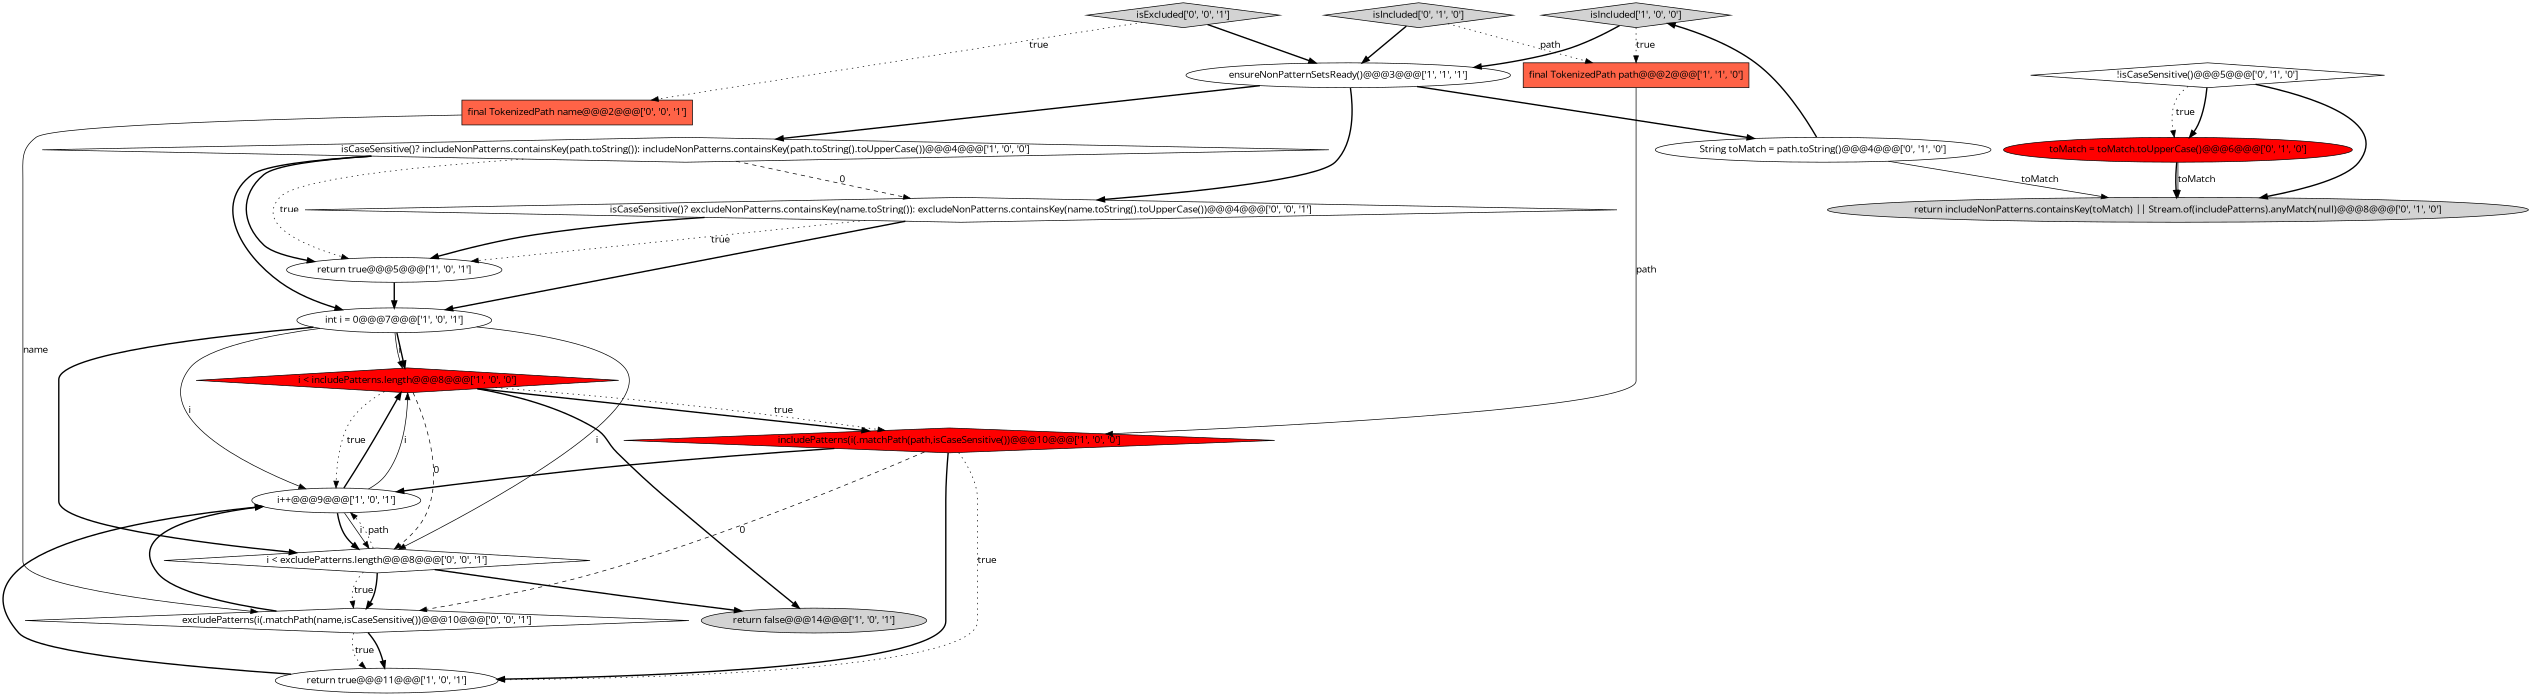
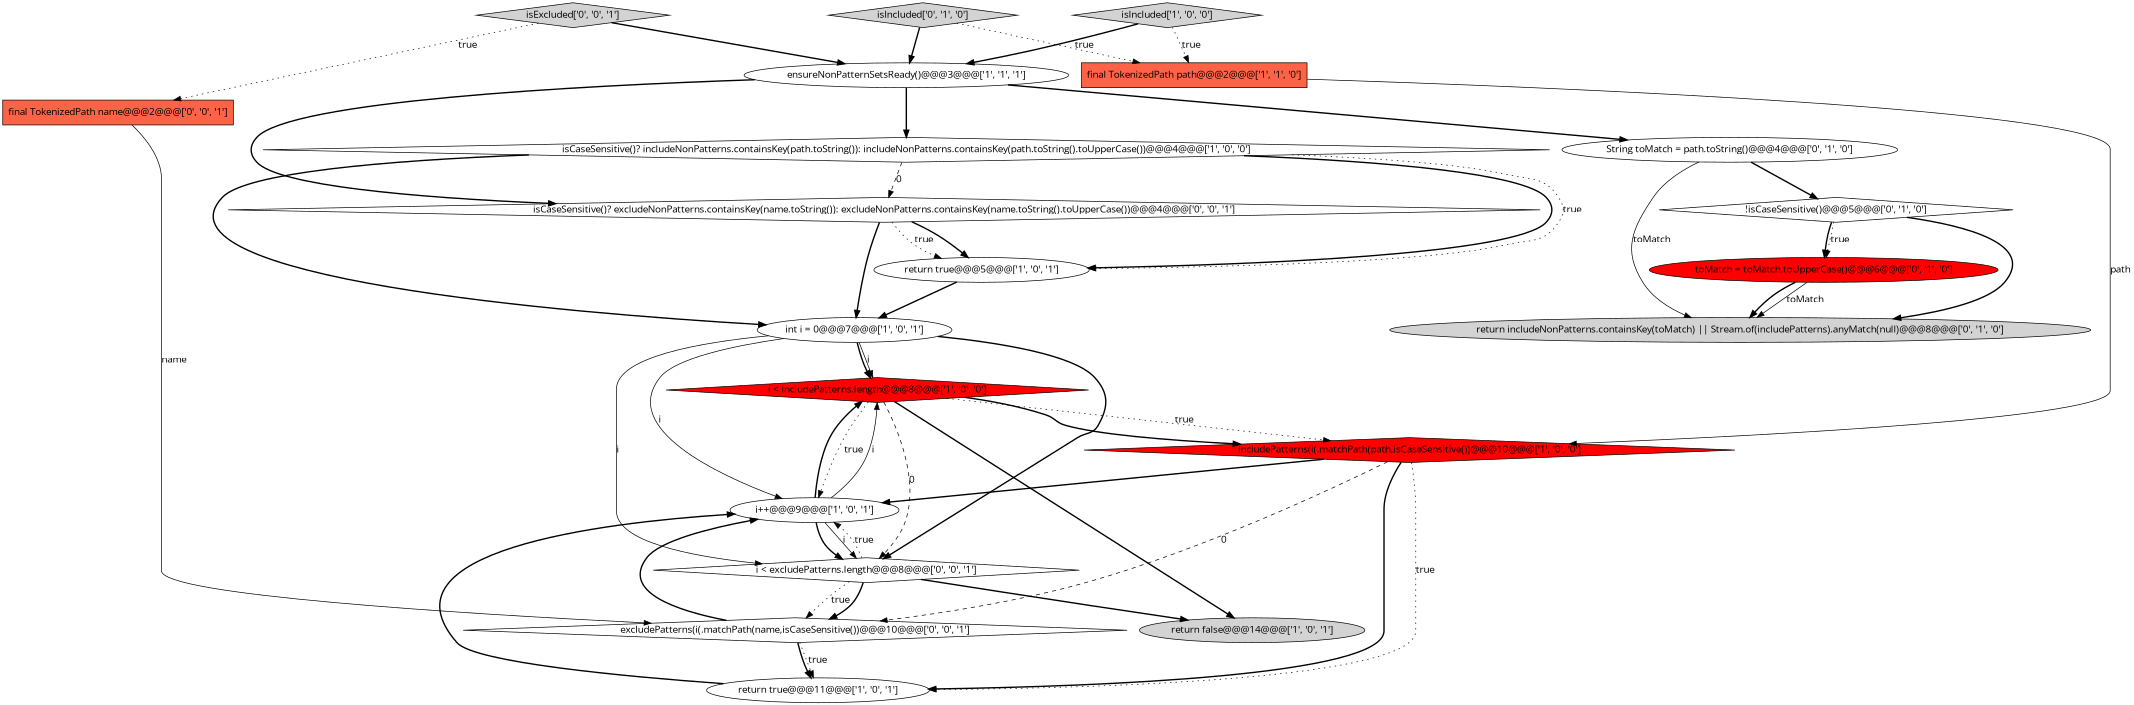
(1551, 45) -> (1084, 45)
(1758, 65) -> (1781, 179)
(378, 530) -> (864, 540)
